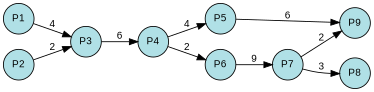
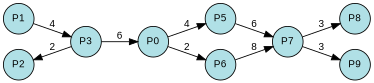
(283, 21) -> (250, 29)
(321, 38) -> (321, 47)
(153, 42) -> (153, 42)
(48, 55) -> (56, 52)
(254, 59) -> (254, 47)
